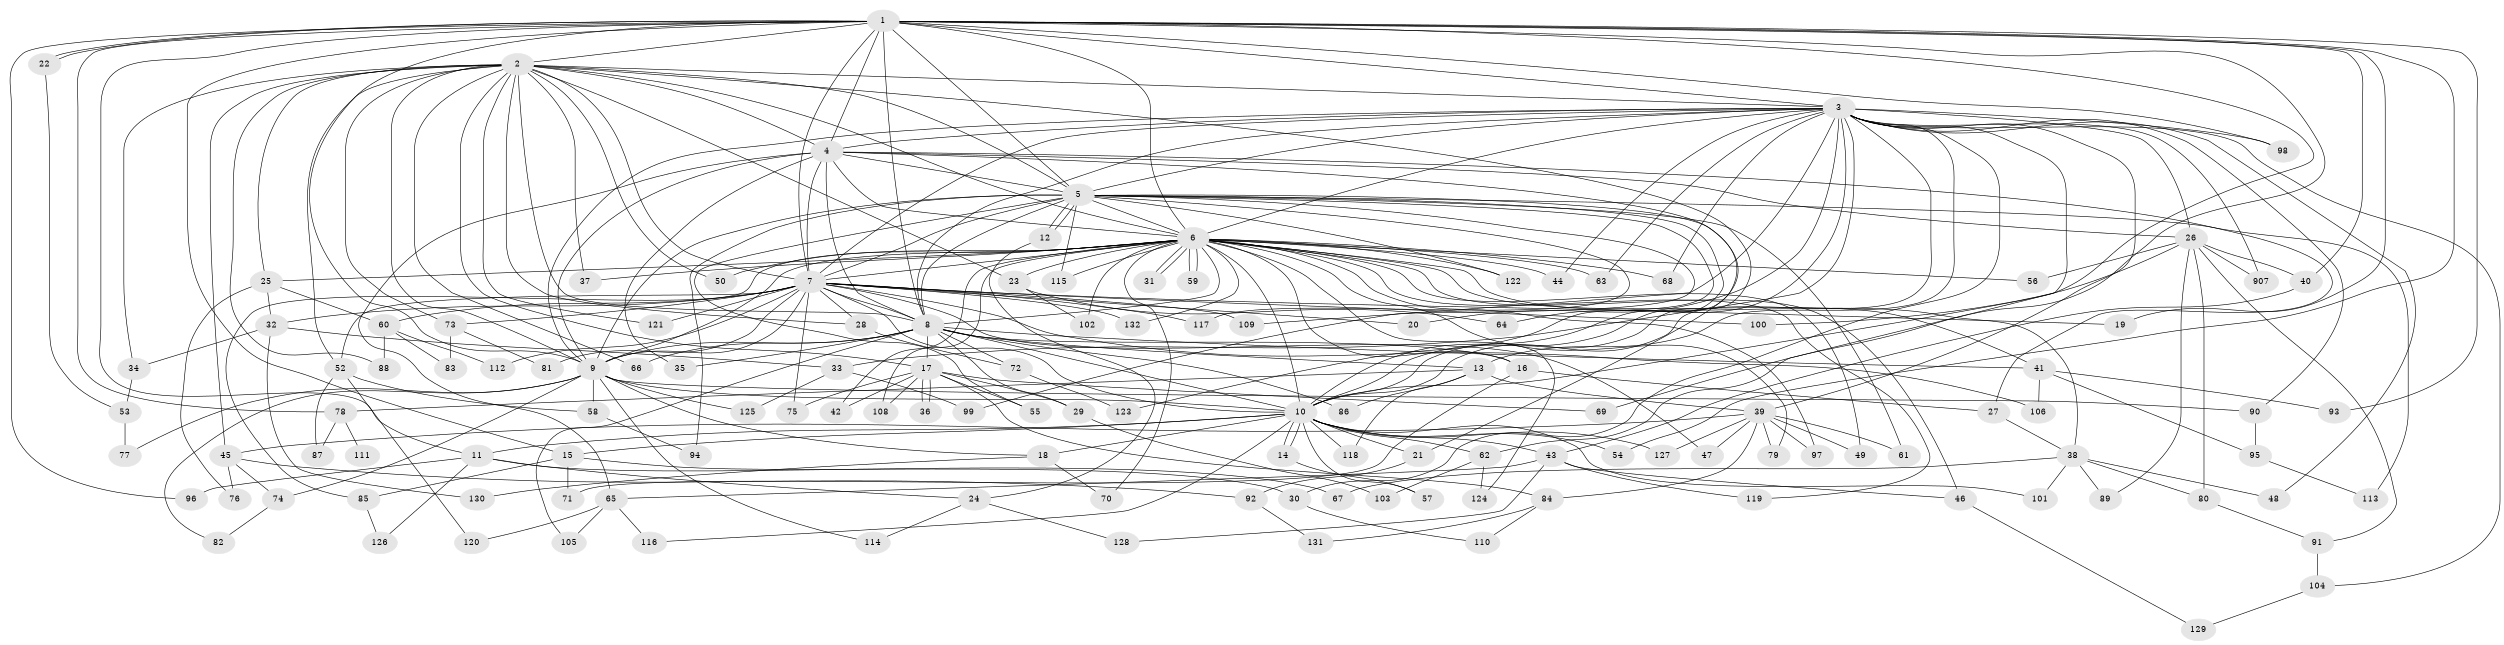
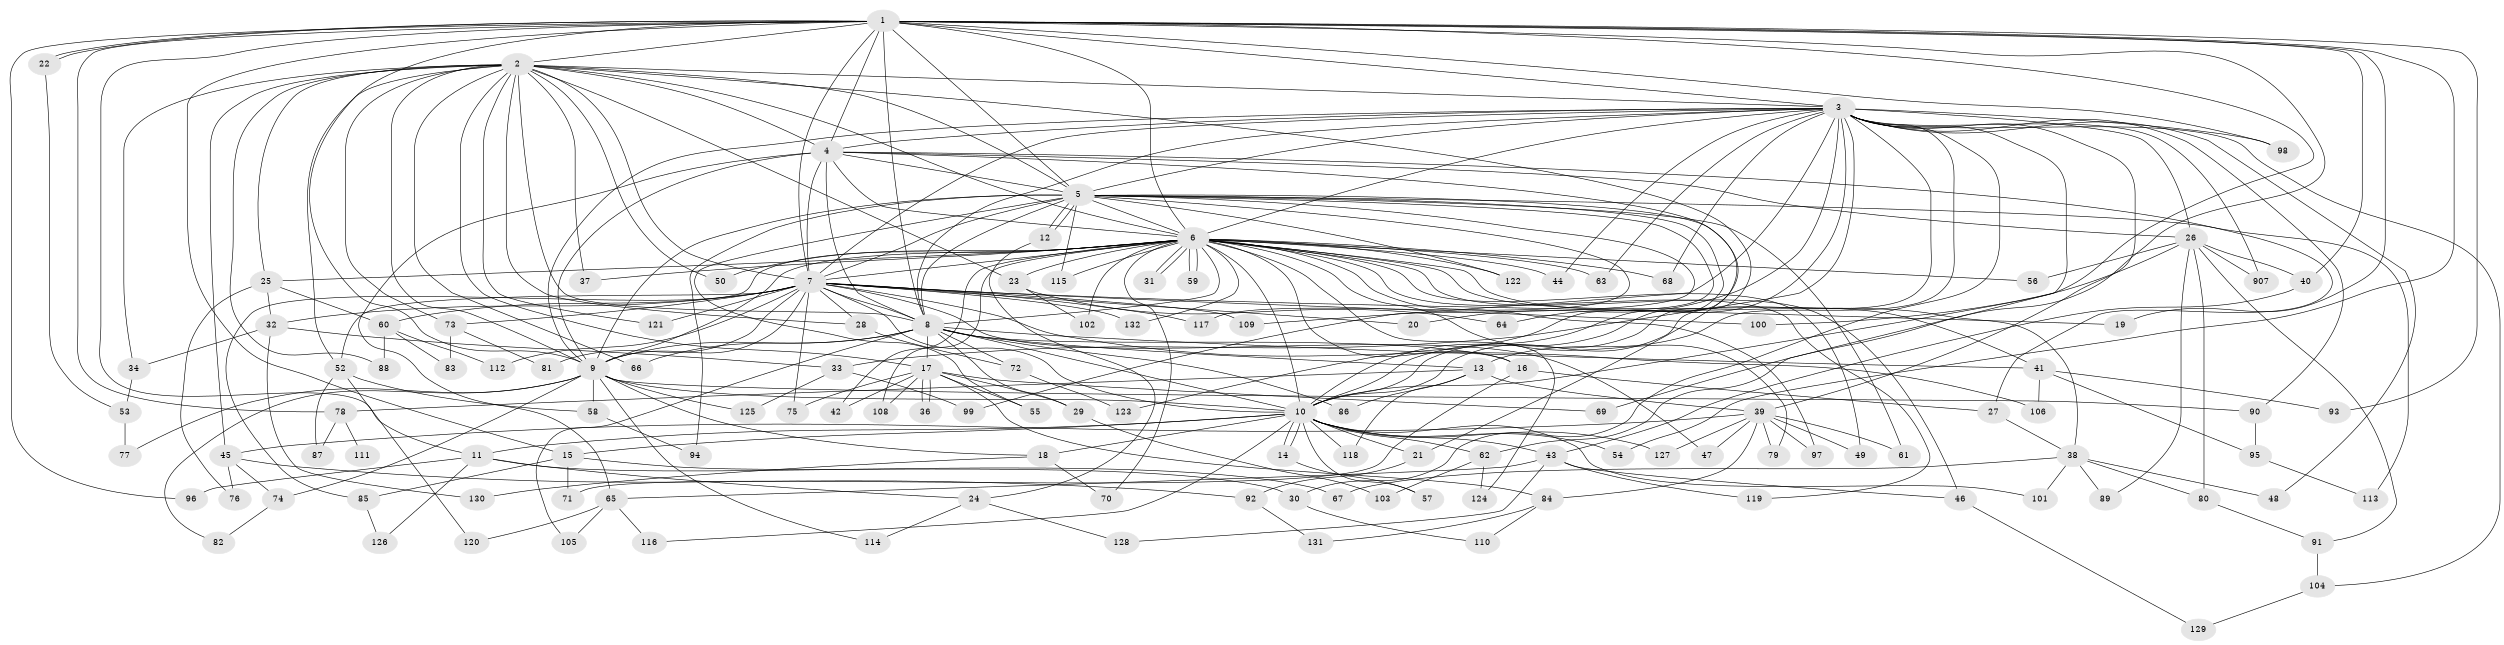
(680, 369) -> none
